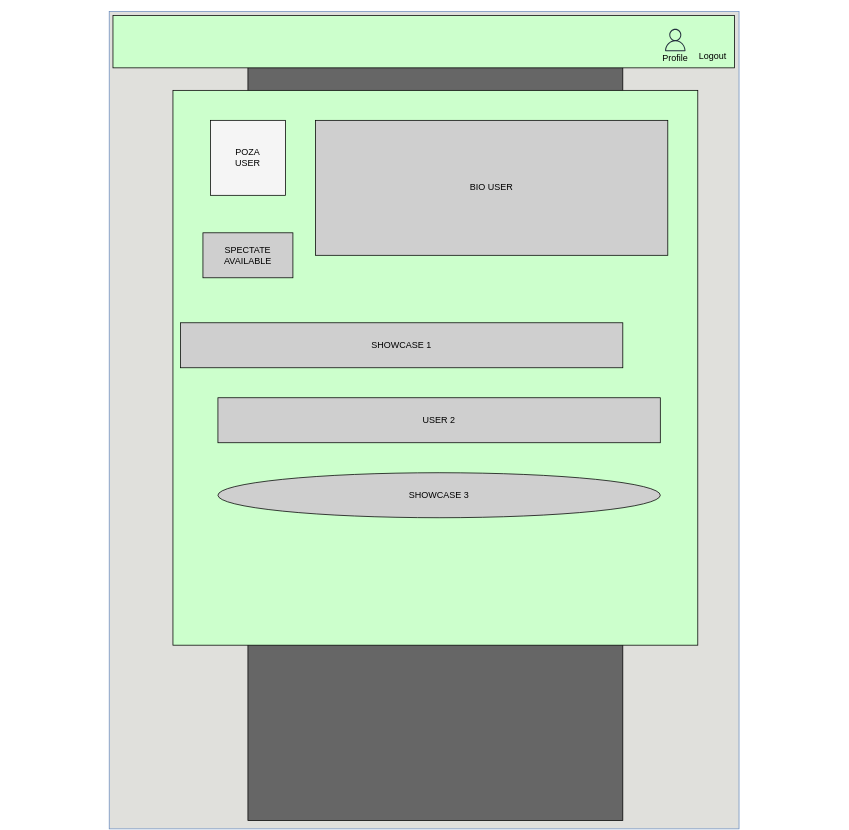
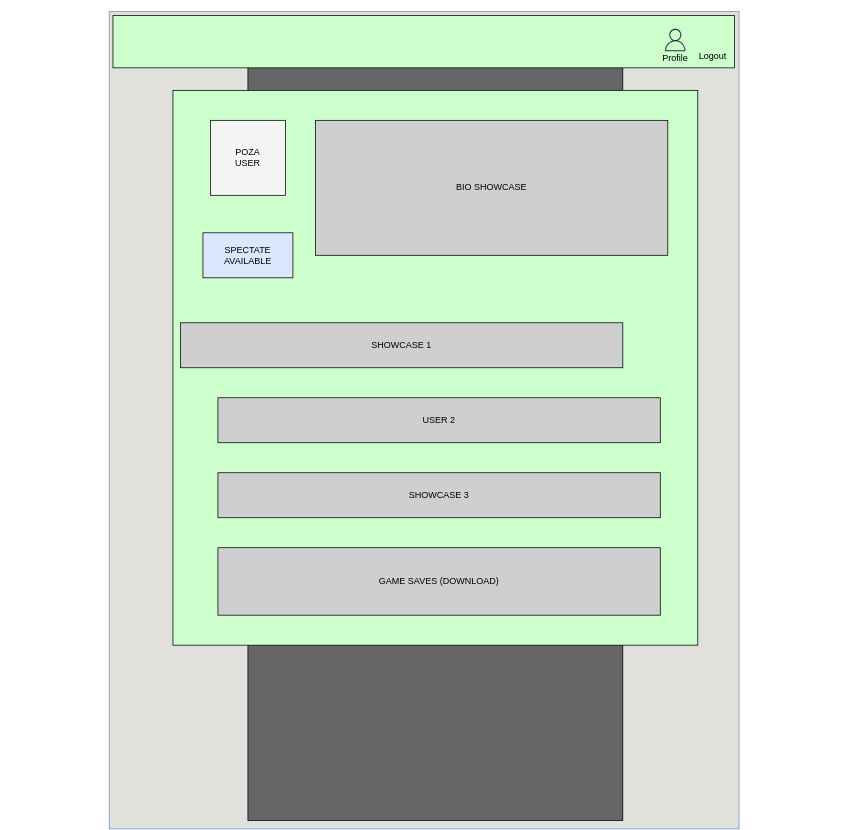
(492, 188) -> (492, 188)
(248, 255) -> (248, 255)
(439, 495) -> (439, 495)
none -> (439, 582)
